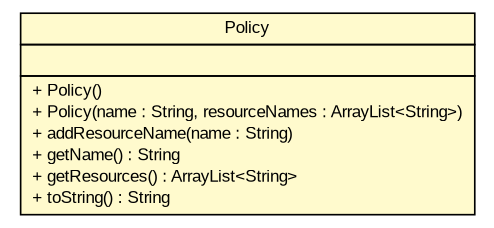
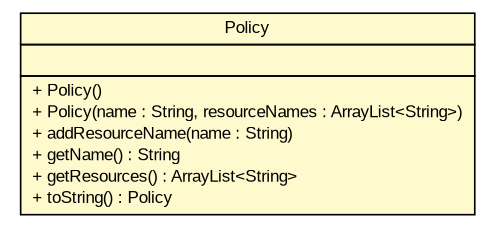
(102, 198) -> (102, 198)
